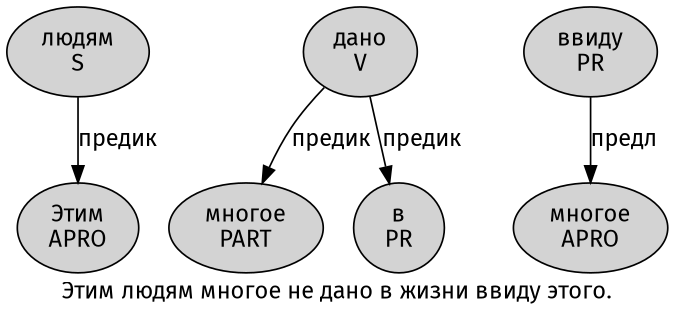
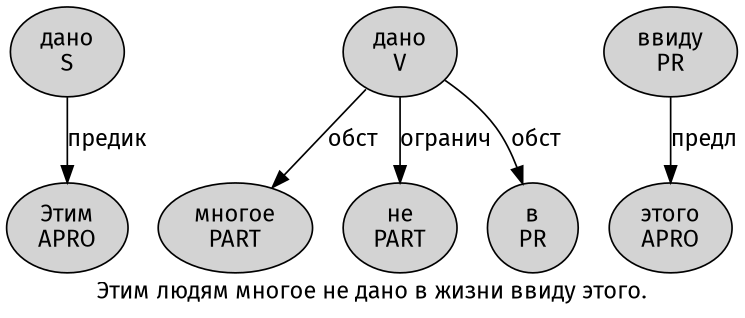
(78, 52) -> (67, 52)
(332, 140) -> (353, 140)
(423, 140) -> (536, 140)
none -> (400, 228)
(591, 228) -> (671, 228)
